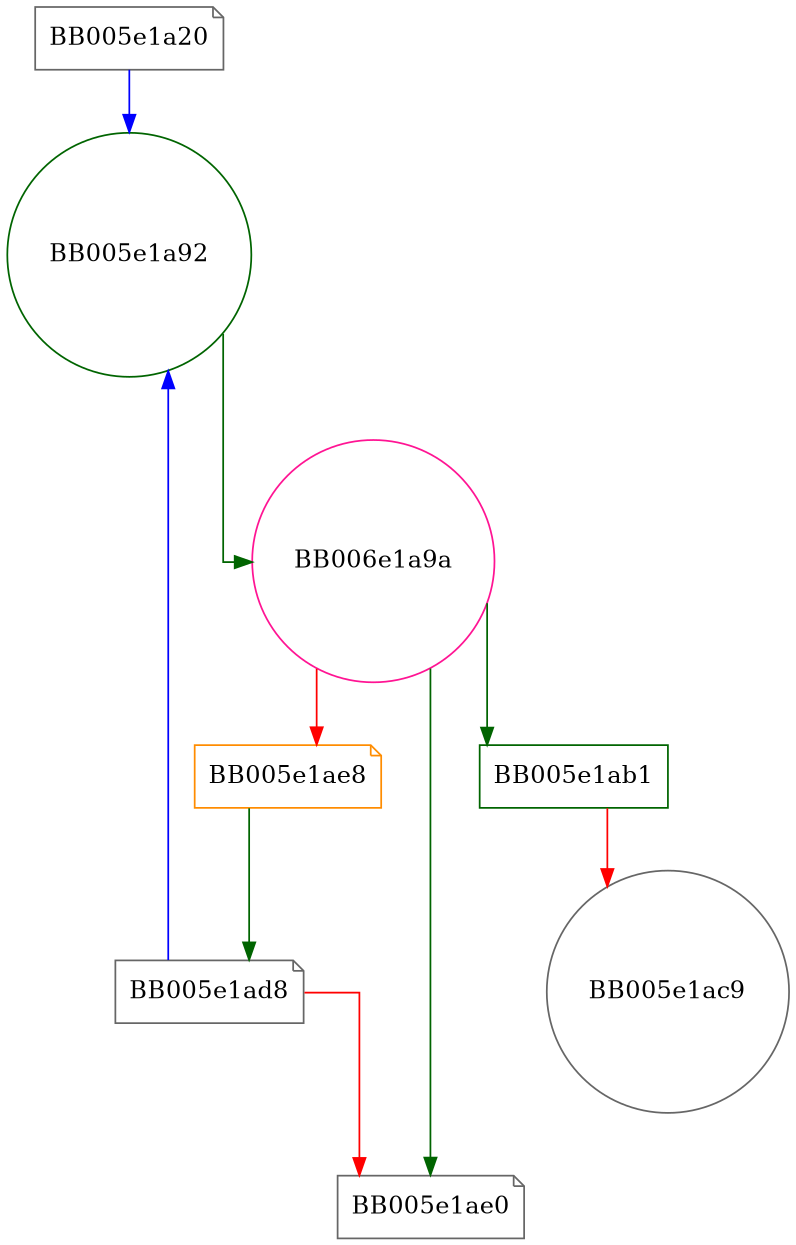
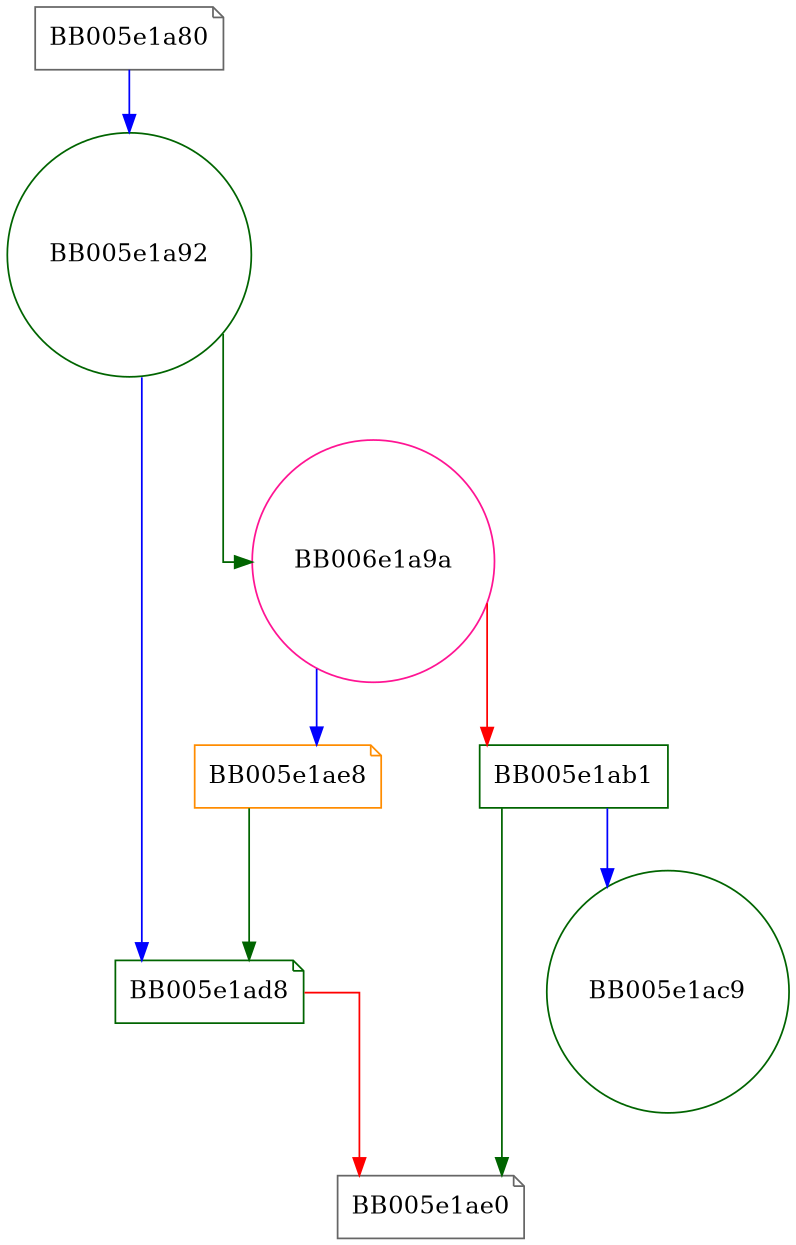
(129, 38) -> (129, 38)
(487, 665) -> (487, 665)
(168, 674) -> (142, 660)
(317, 698) -> (317, 698)
(607, 839) -> (607, 839)
(430, 913) -> (502, 983)
(209, 992) -> (209, 992)
(668, 992) -> (668, 992)
